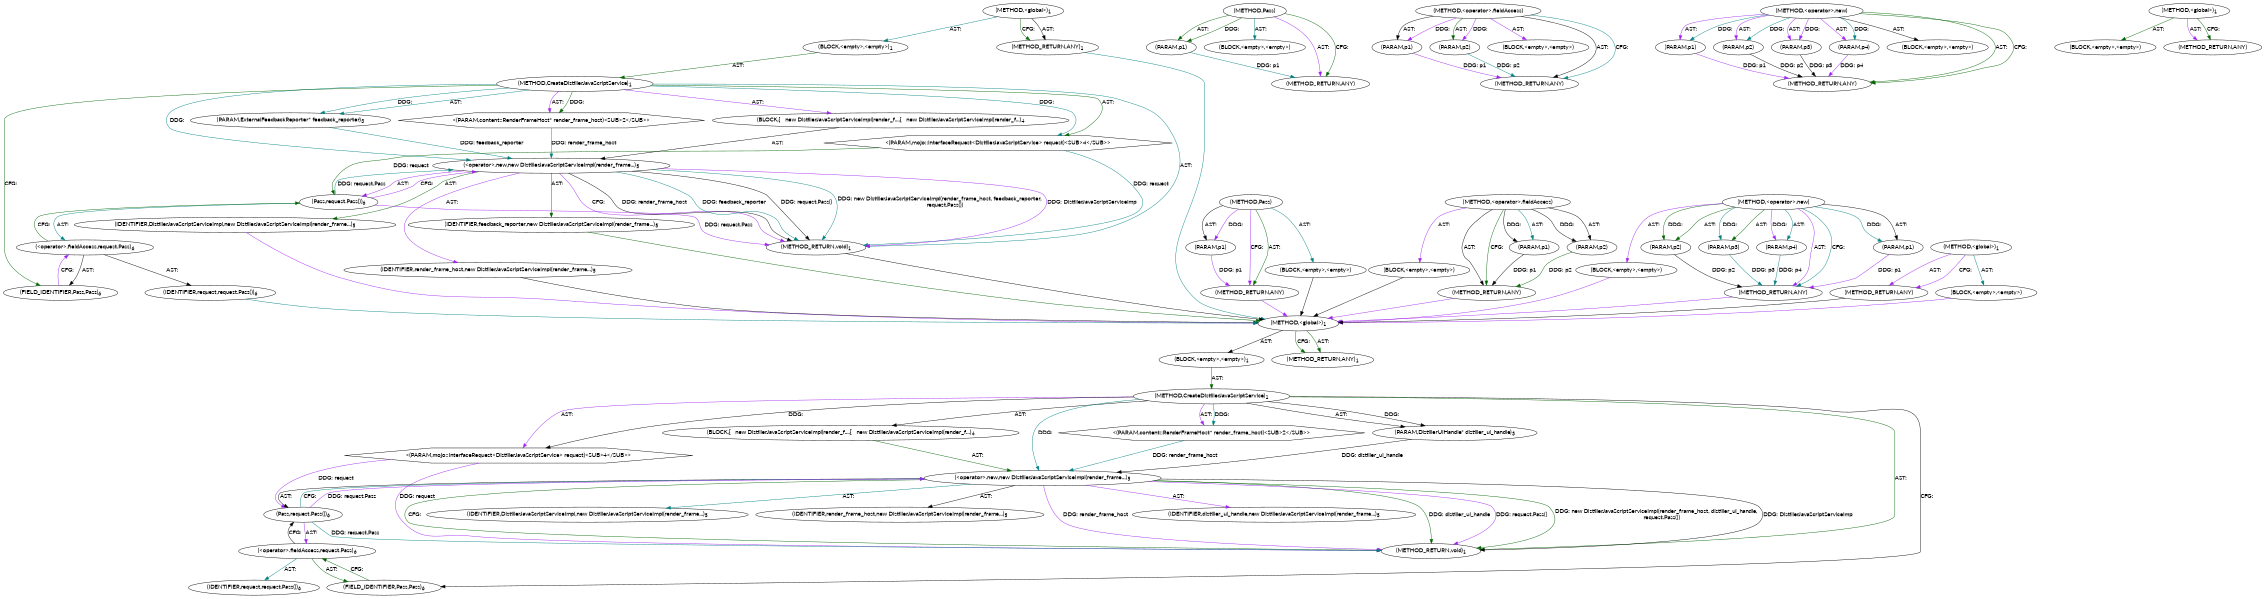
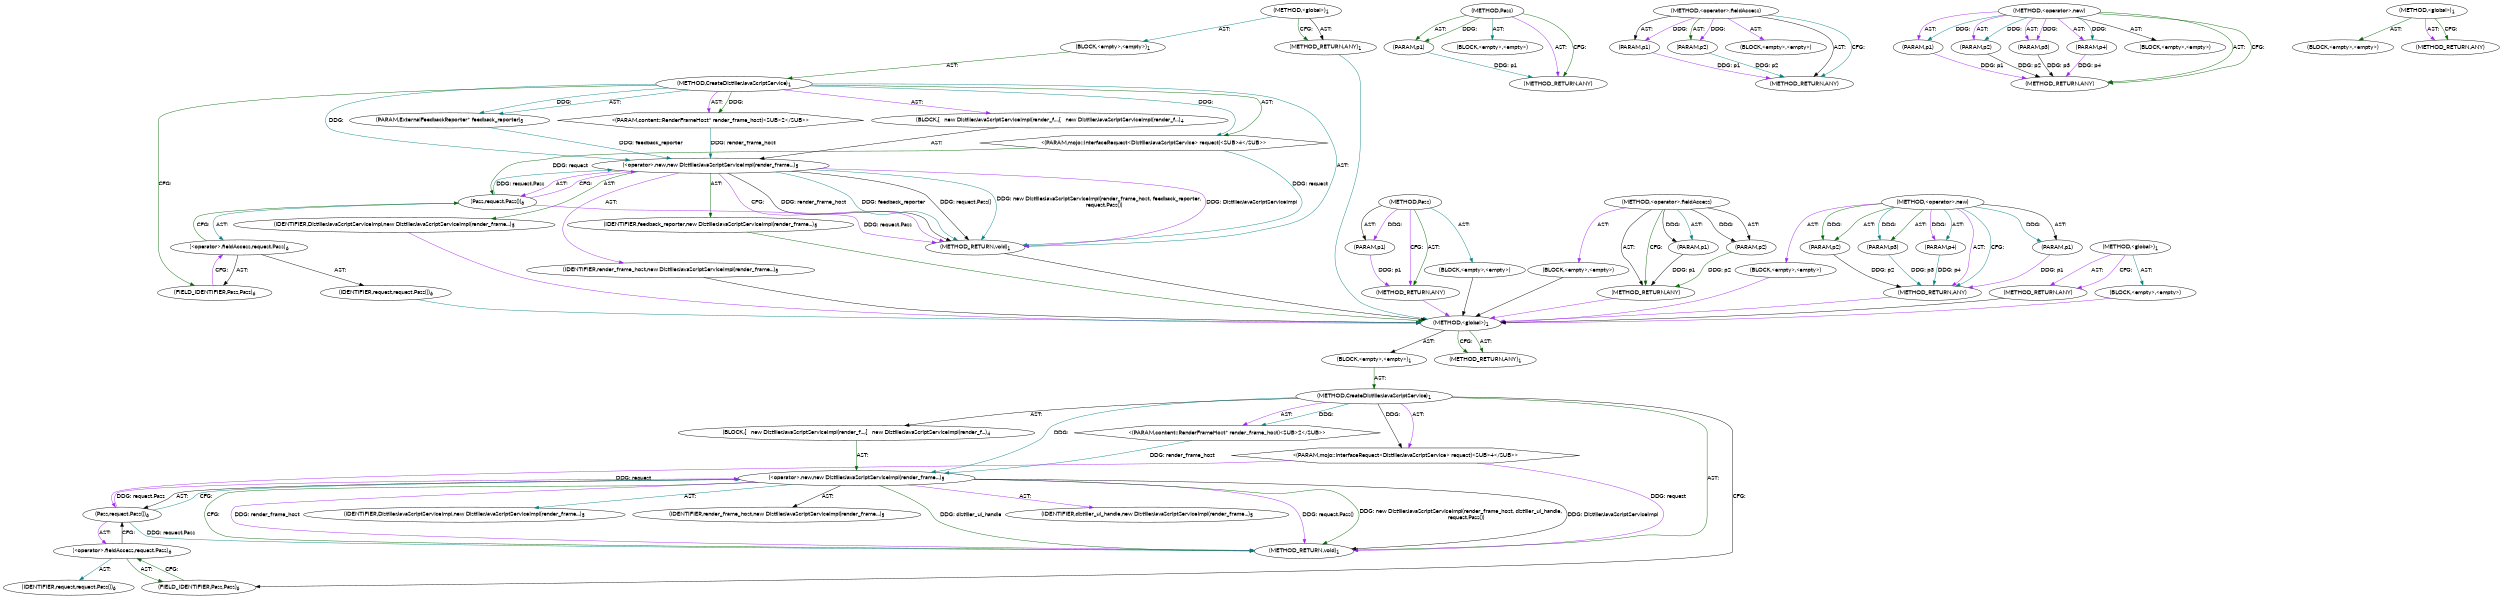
(1455, 433) -> none
